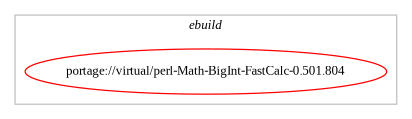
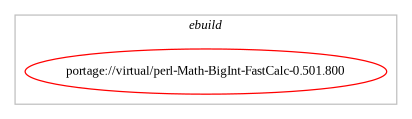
(206, 72) -> (206, 72)
